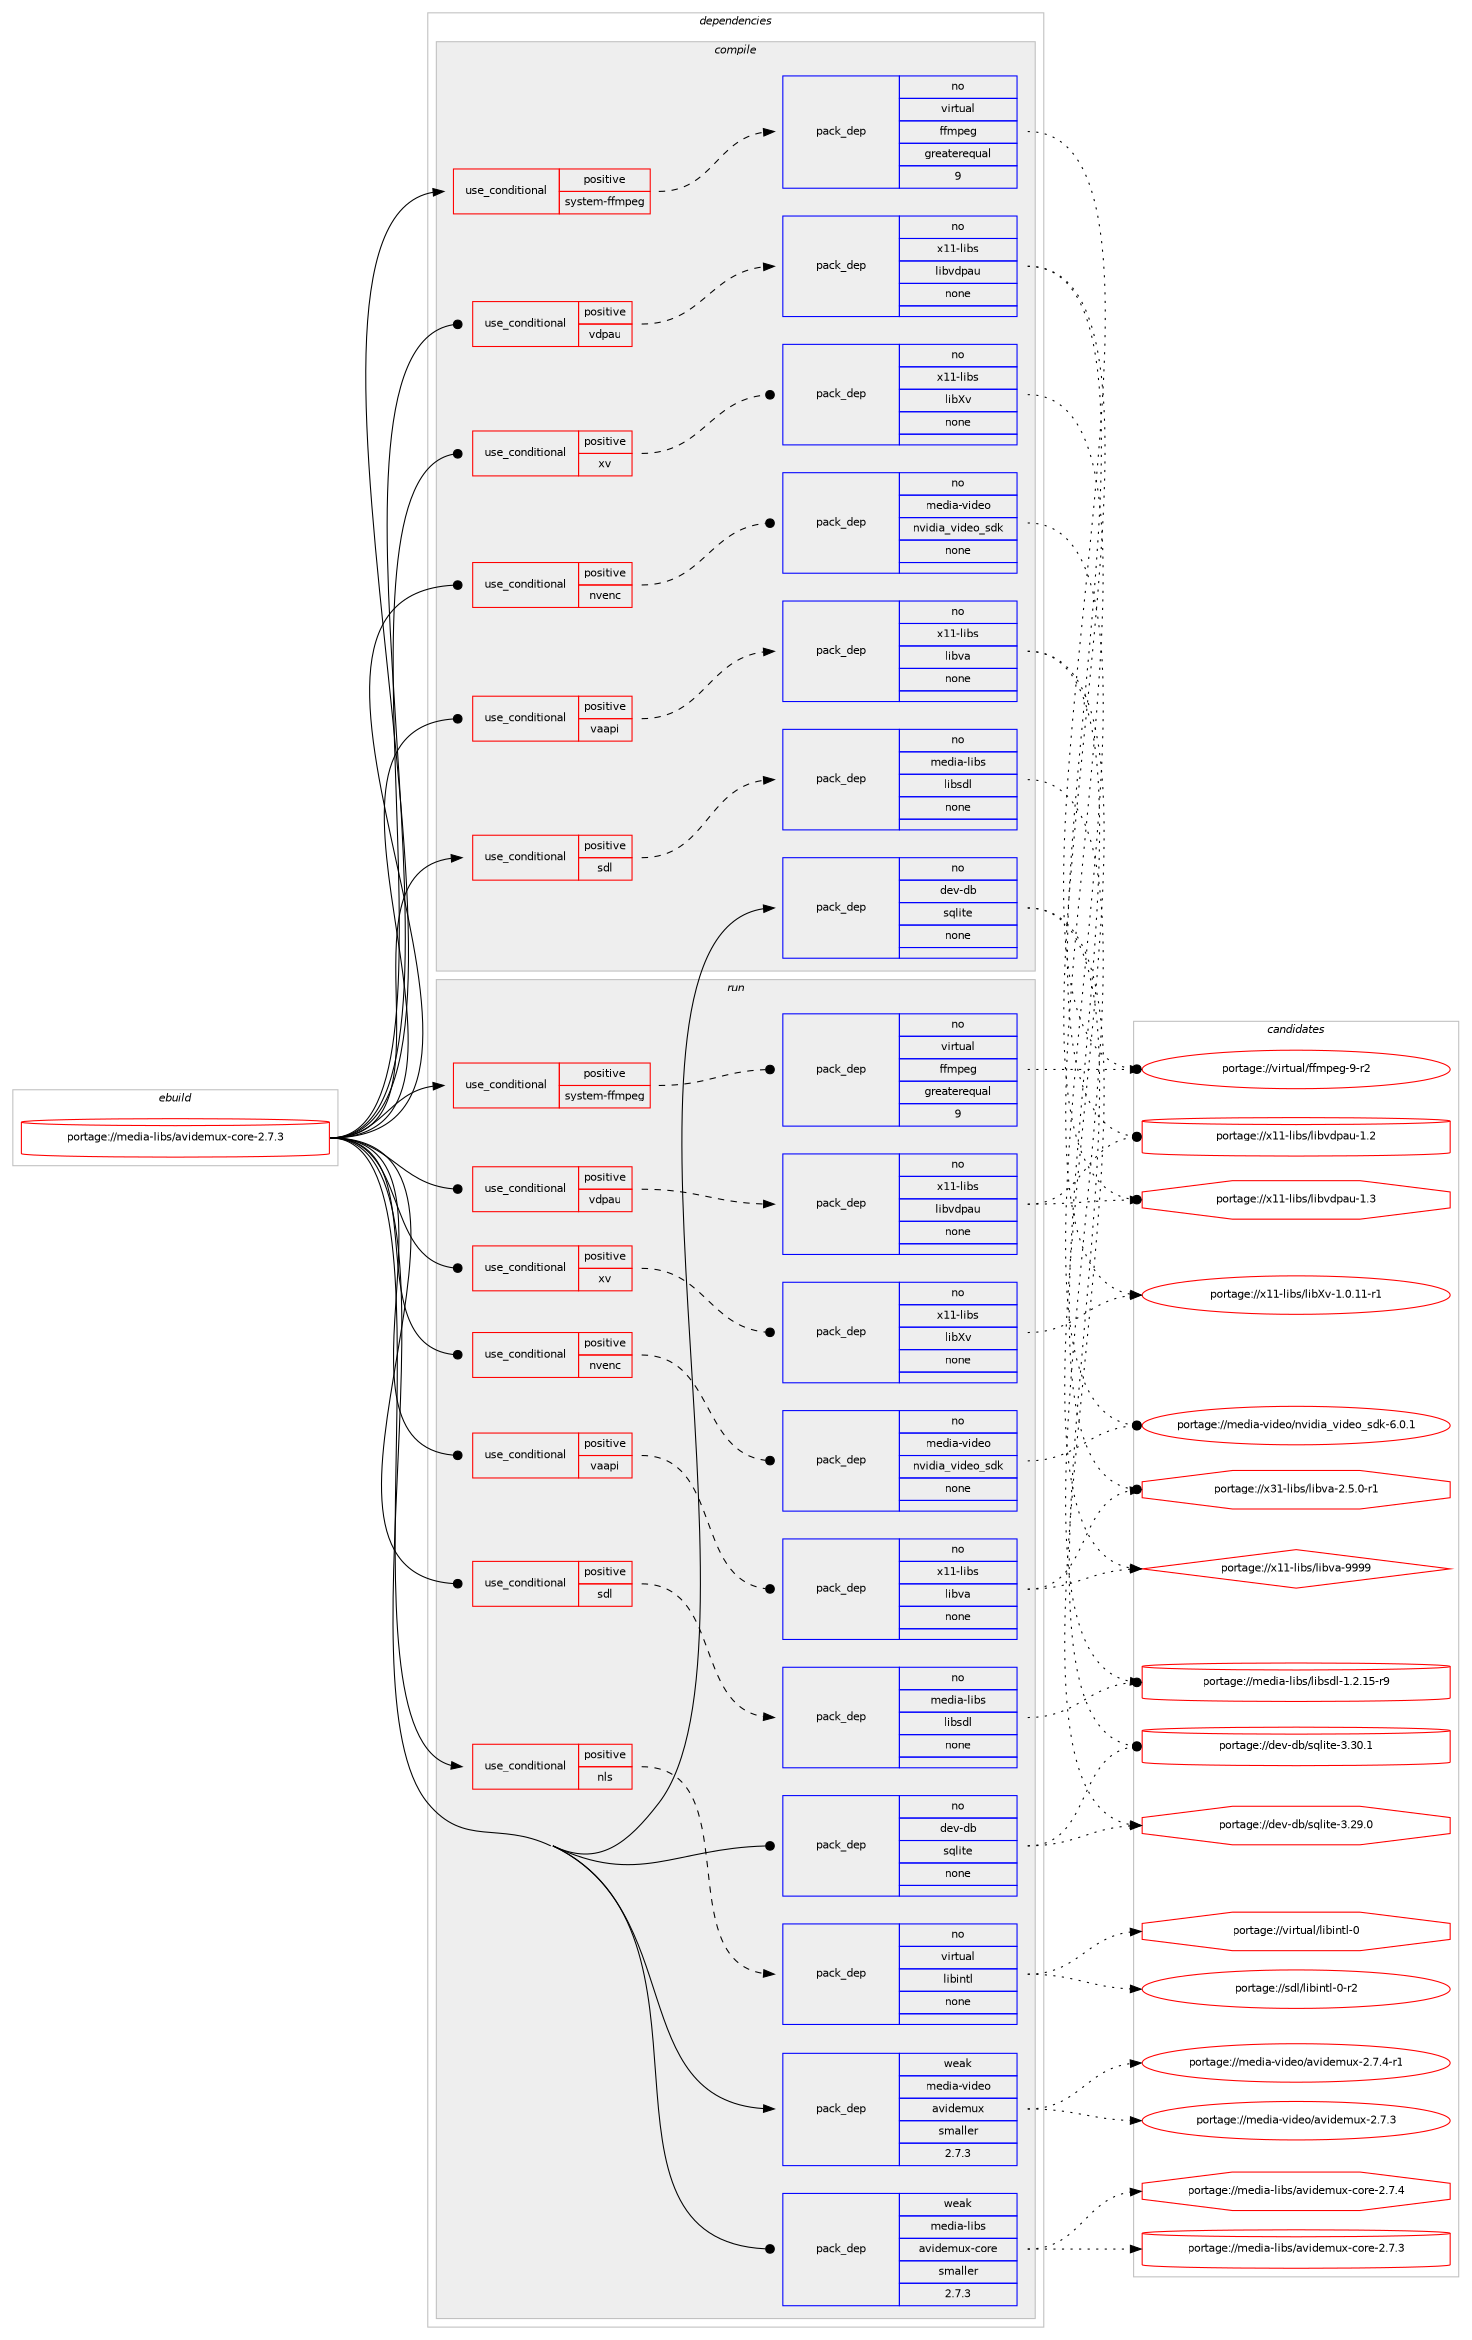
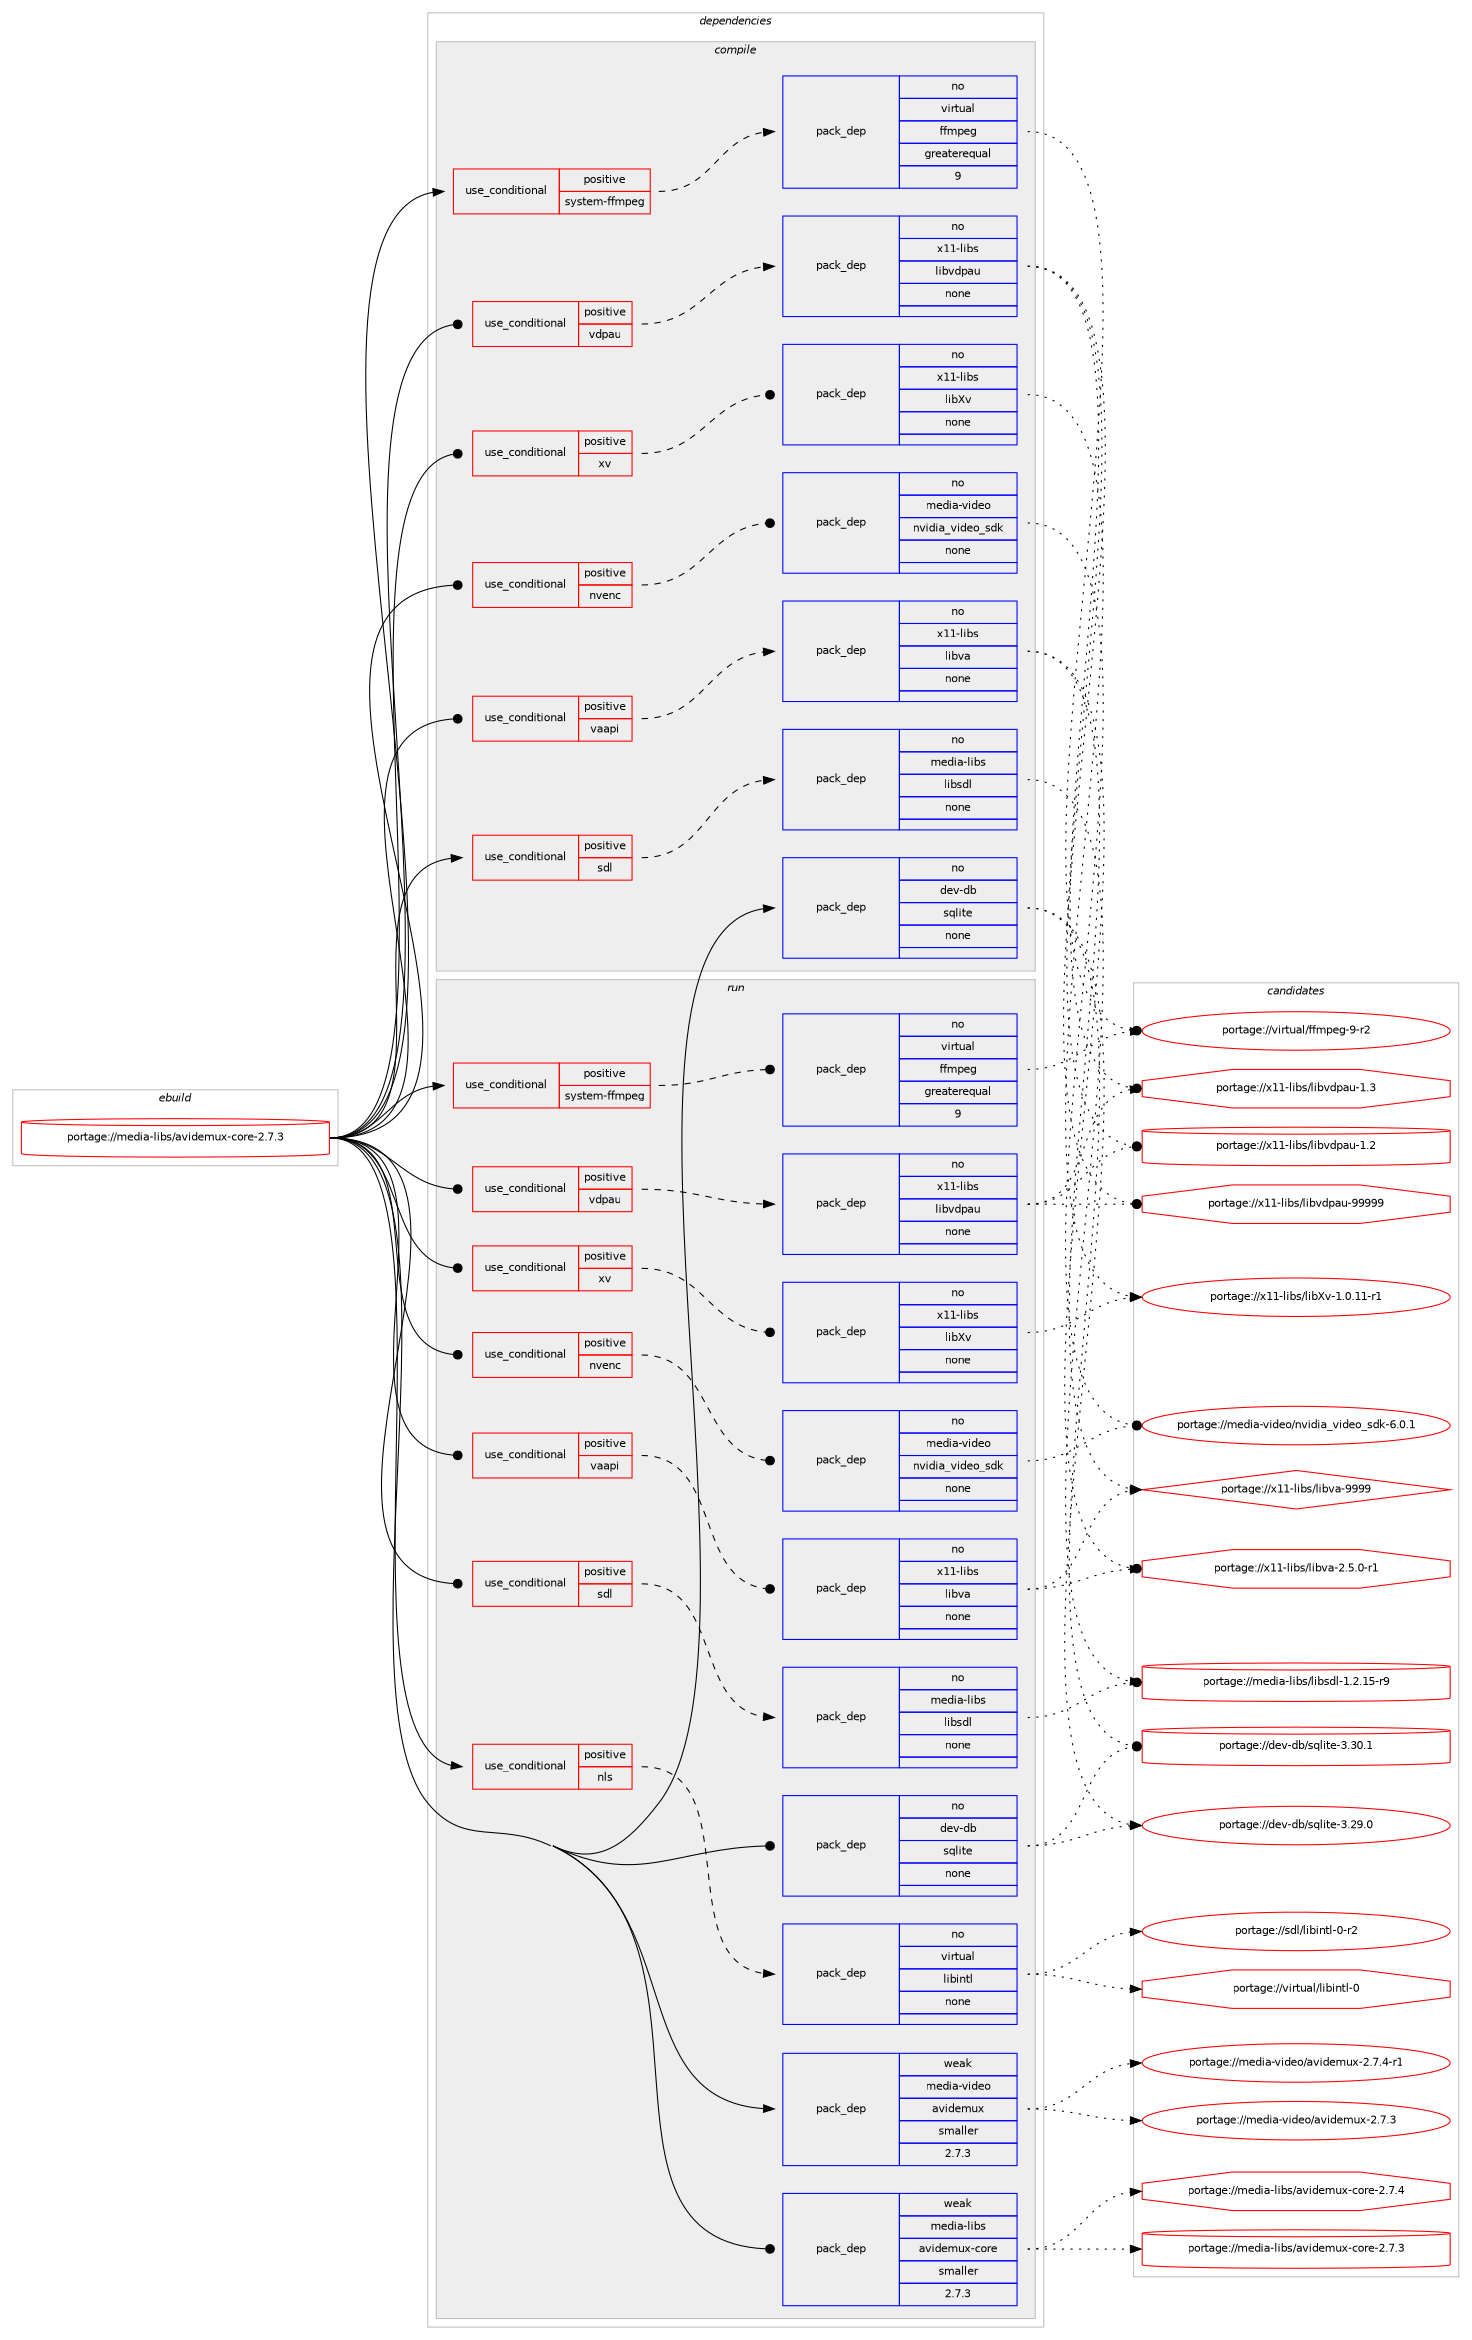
none -> (1296, 1204)
(1296, 1490) -> (1296, 1569)
(1296, 1826) -> (1296, 1826)
